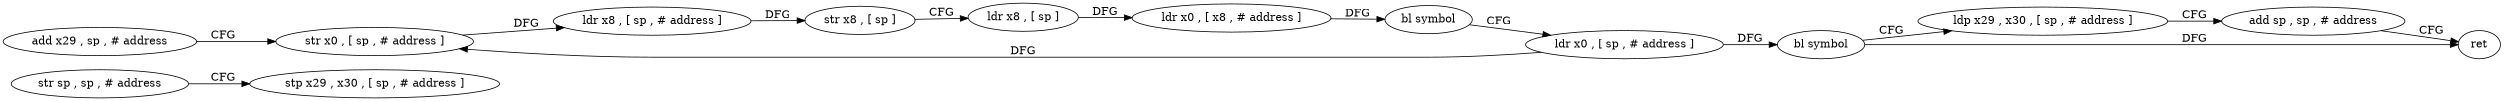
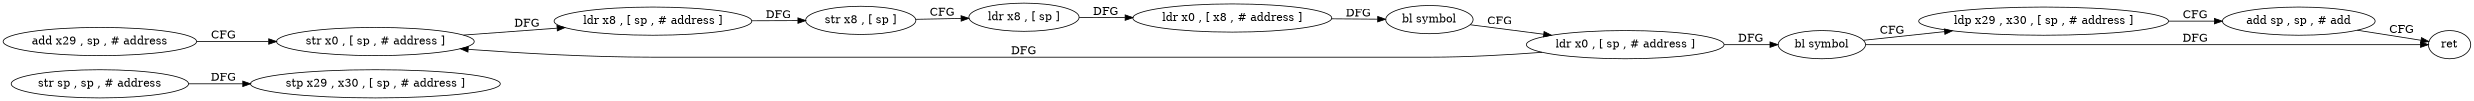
(2313, 21) -> (2299, 21)
(223, 78) -> (224, 78)
